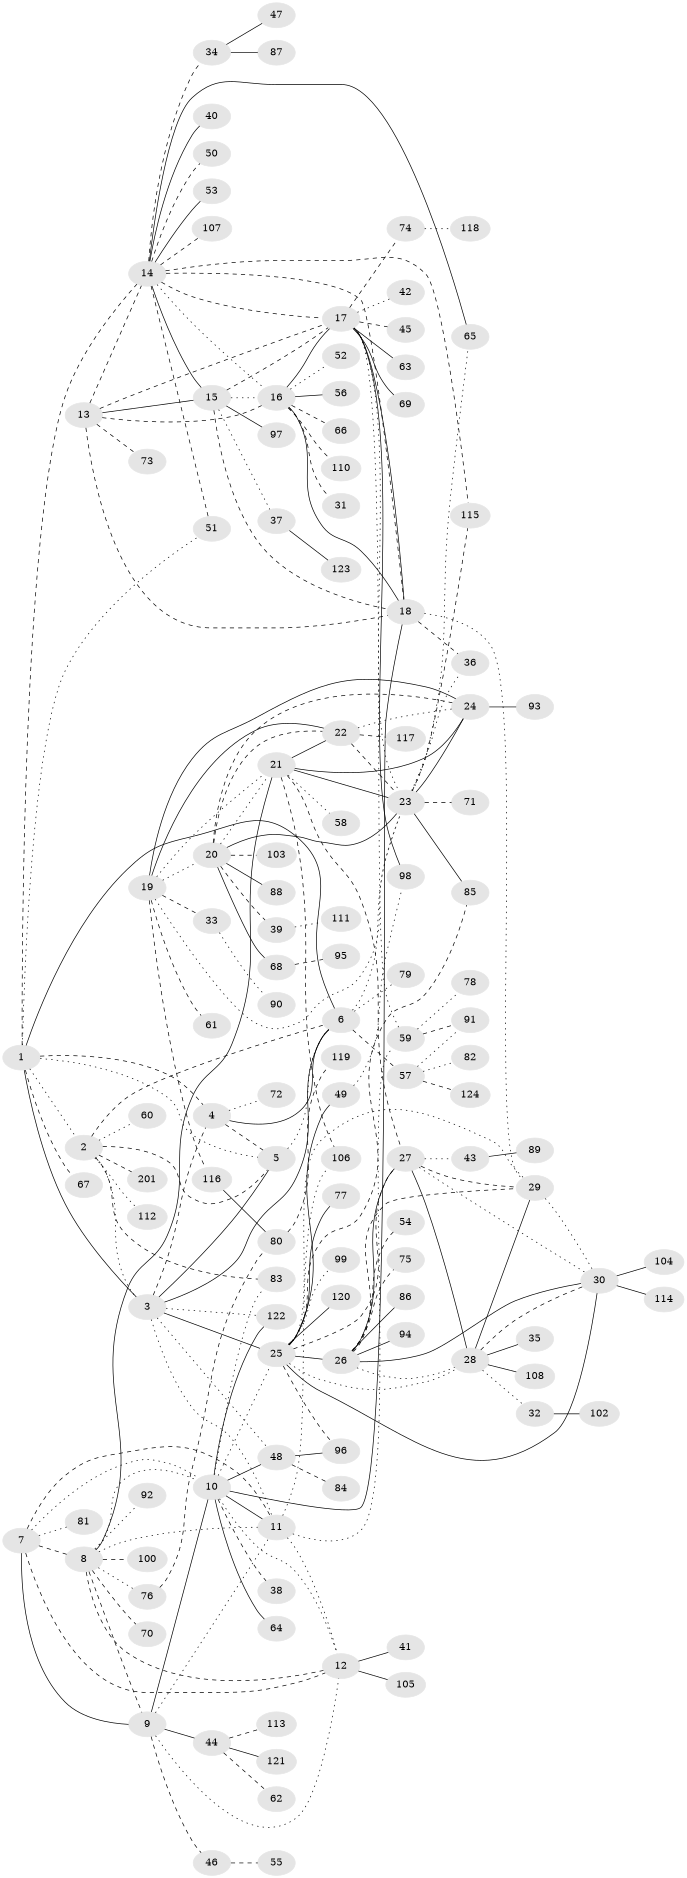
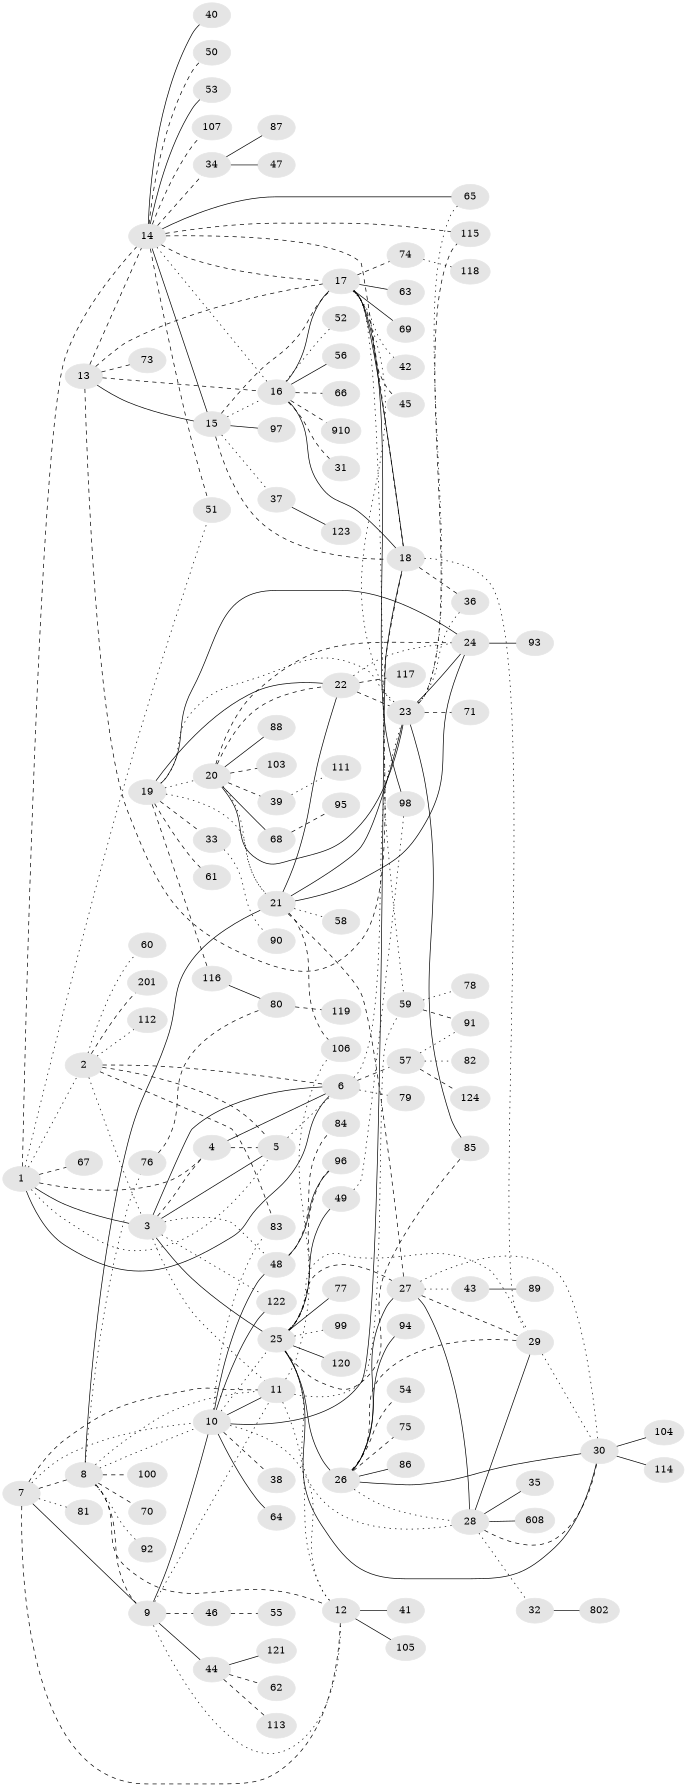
(341, 469) -> (341, 431)
(277, 1095) -> none
(535, 1376) -> (535, 1521)
(599, 1414) -> (599, 1611)
